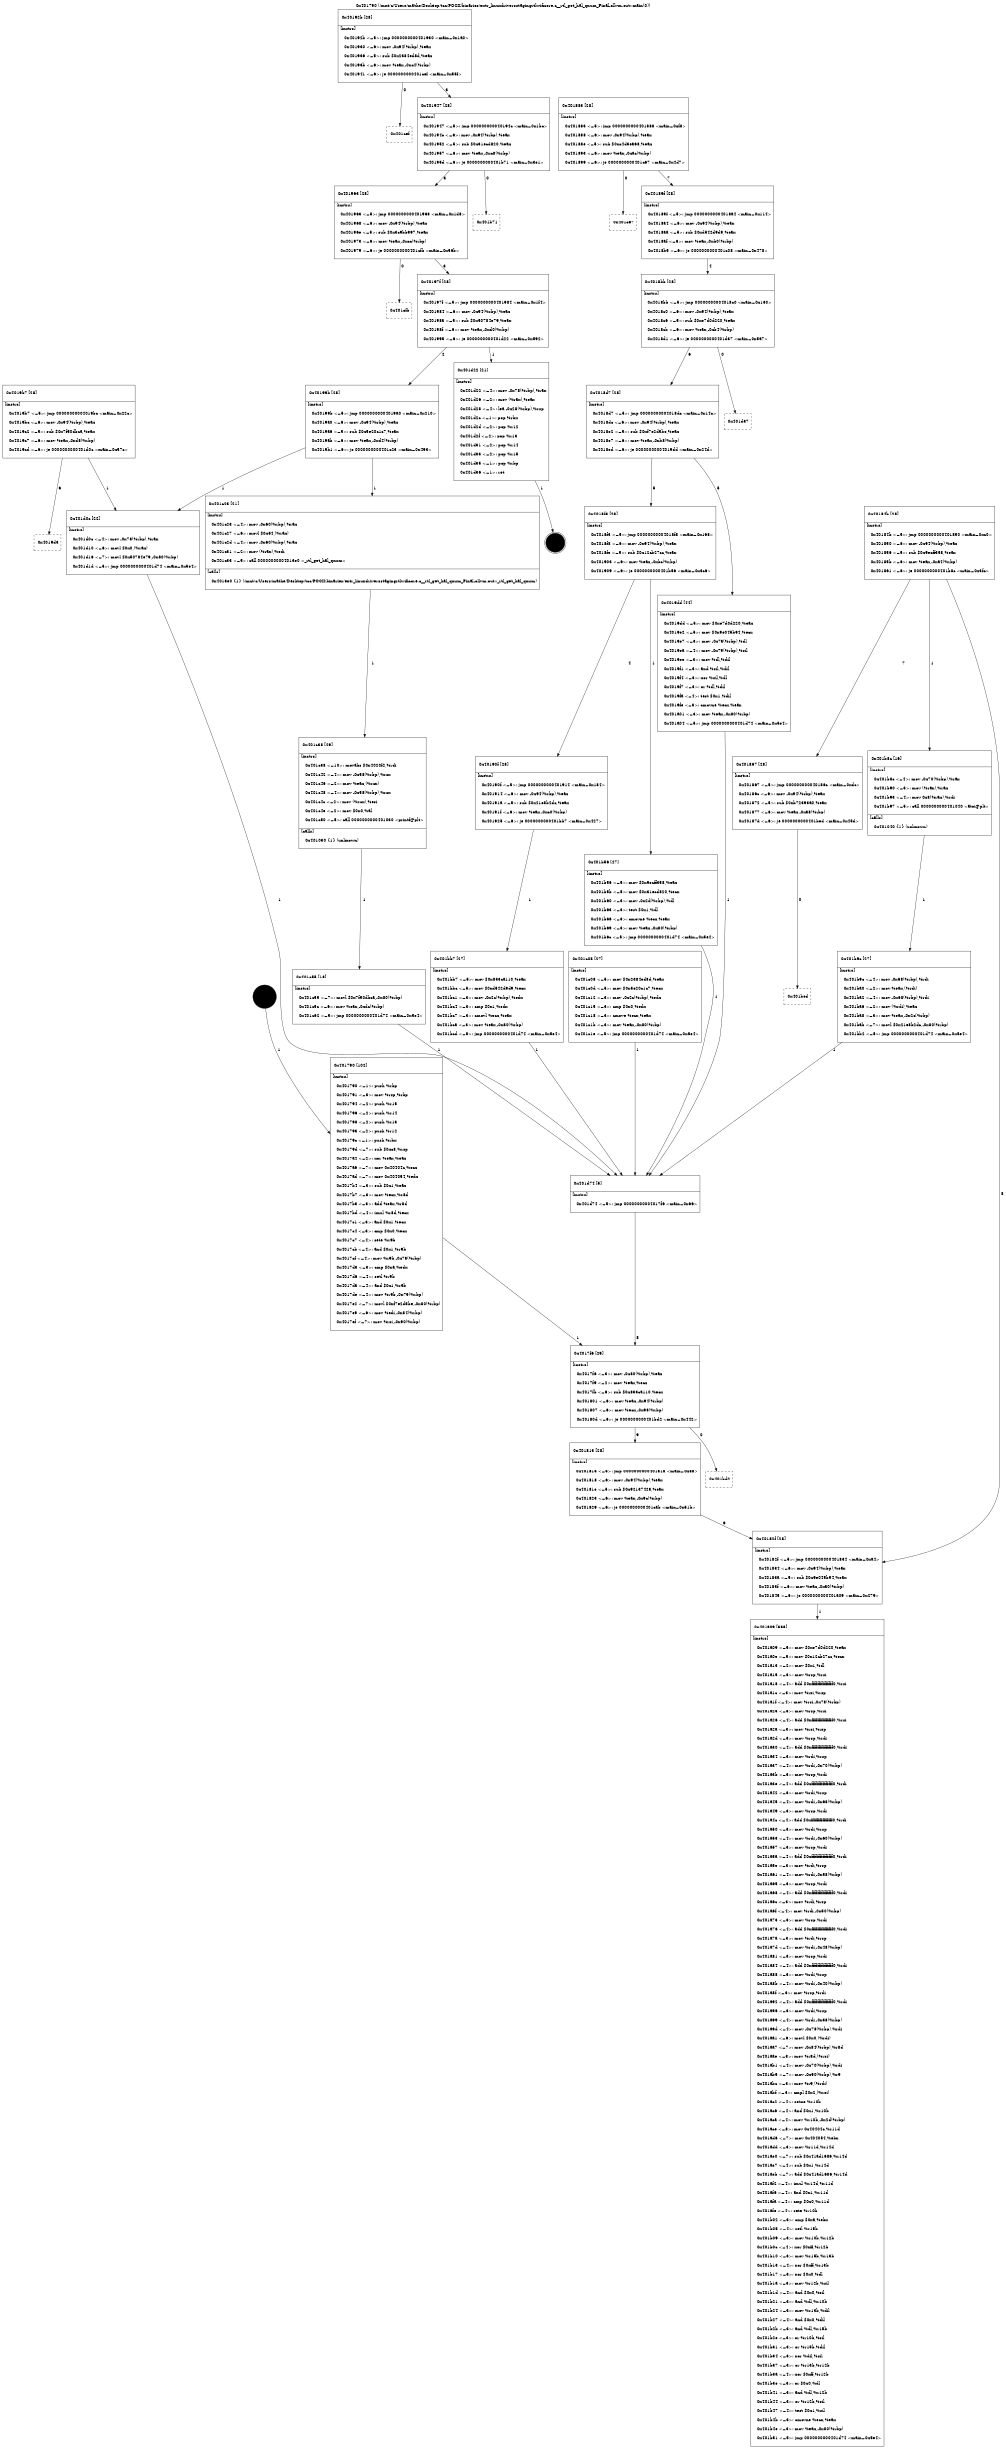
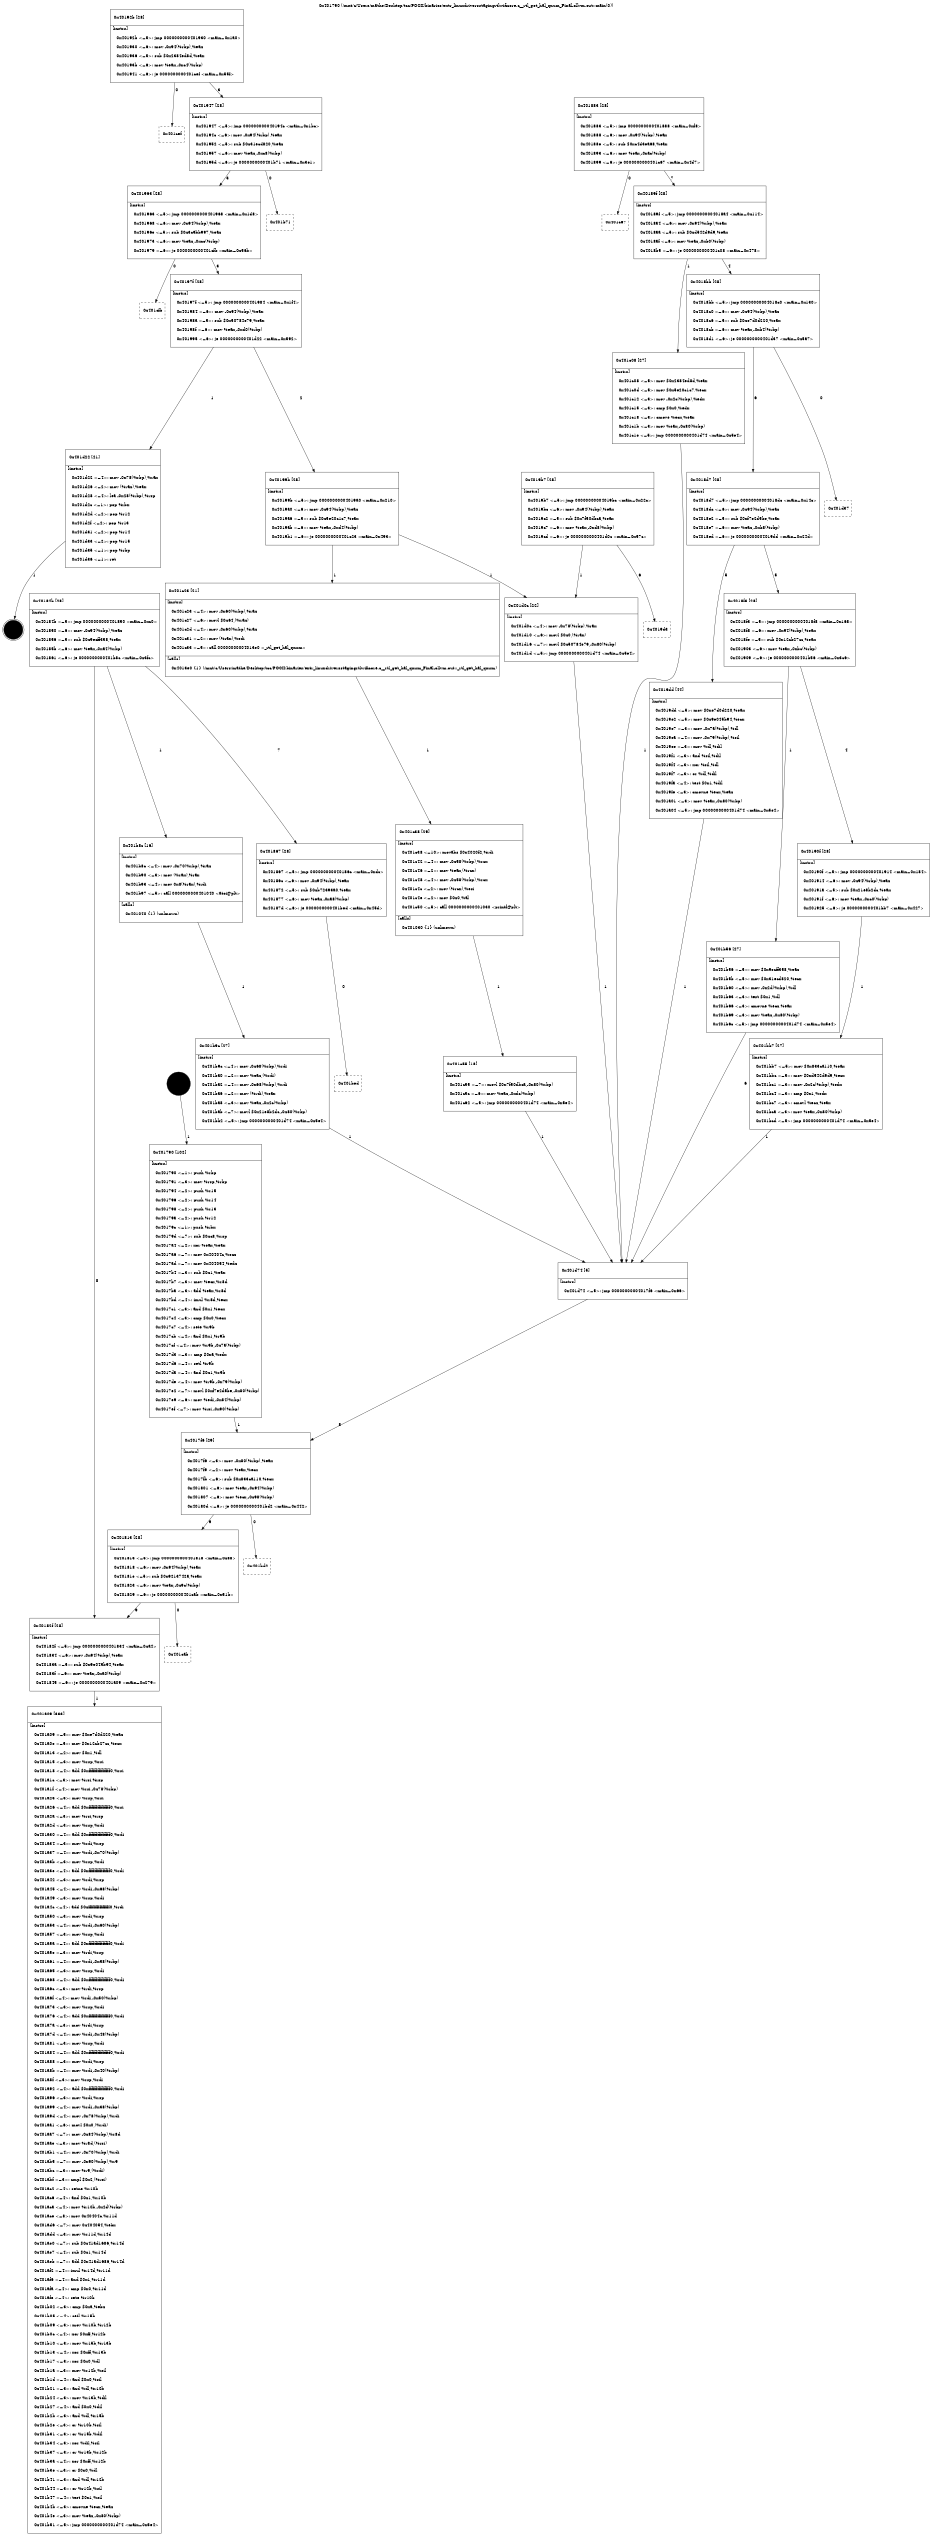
none -> (680, 304)
(716, 997) -> (745, 1084)
none -> (178, 1655)
